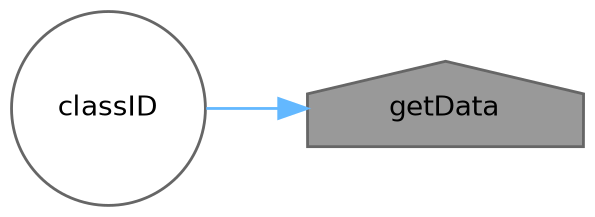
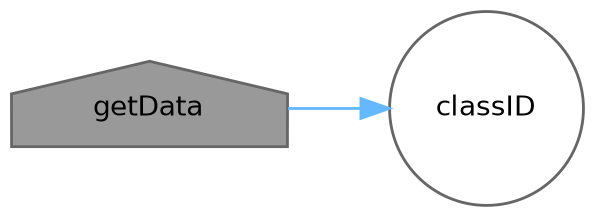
(242, 108) -> (324, 108)
